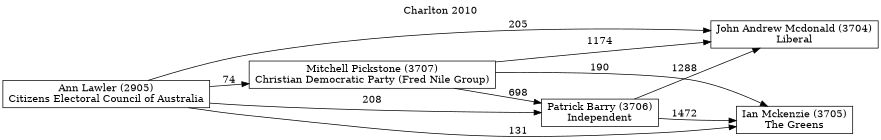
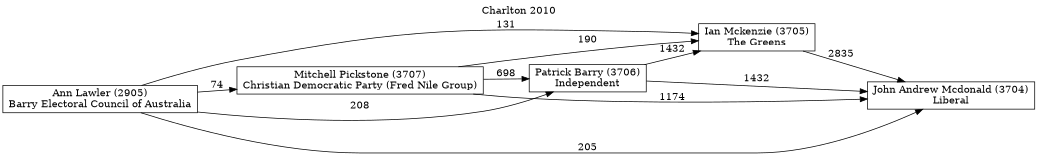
none -> (850, 65)
(685, 69) -> (757, 79)
(106, 94) -> (100, 99)
(685, 114) -> (672, 49)
